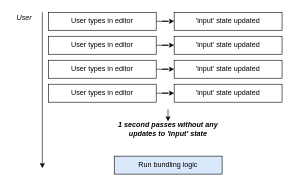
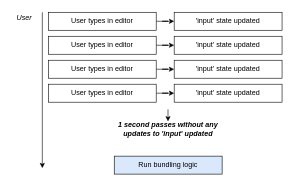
(168, 129) -> (168, 129)
